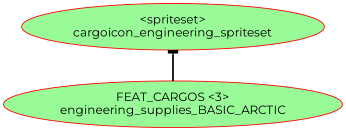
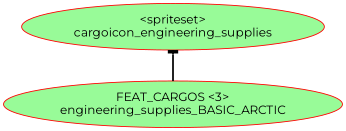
(173, 27) -> (173, 27)
